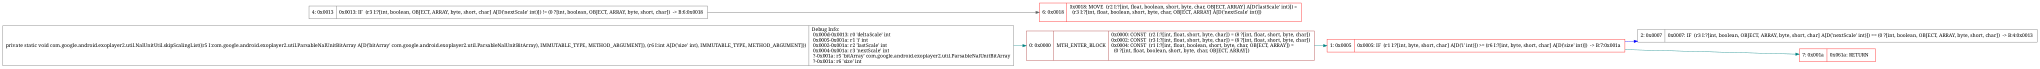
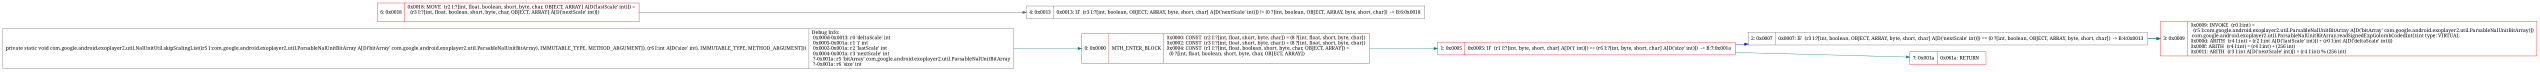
(872, 12) -> (831, 12)
none -> (2349, 39)
